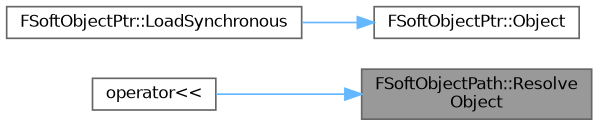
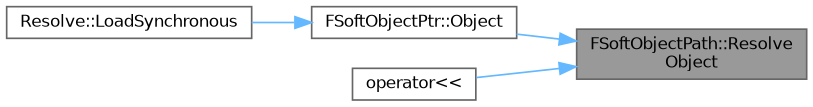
(154, 22) -> (129, 22)
none -> (538, 37)
